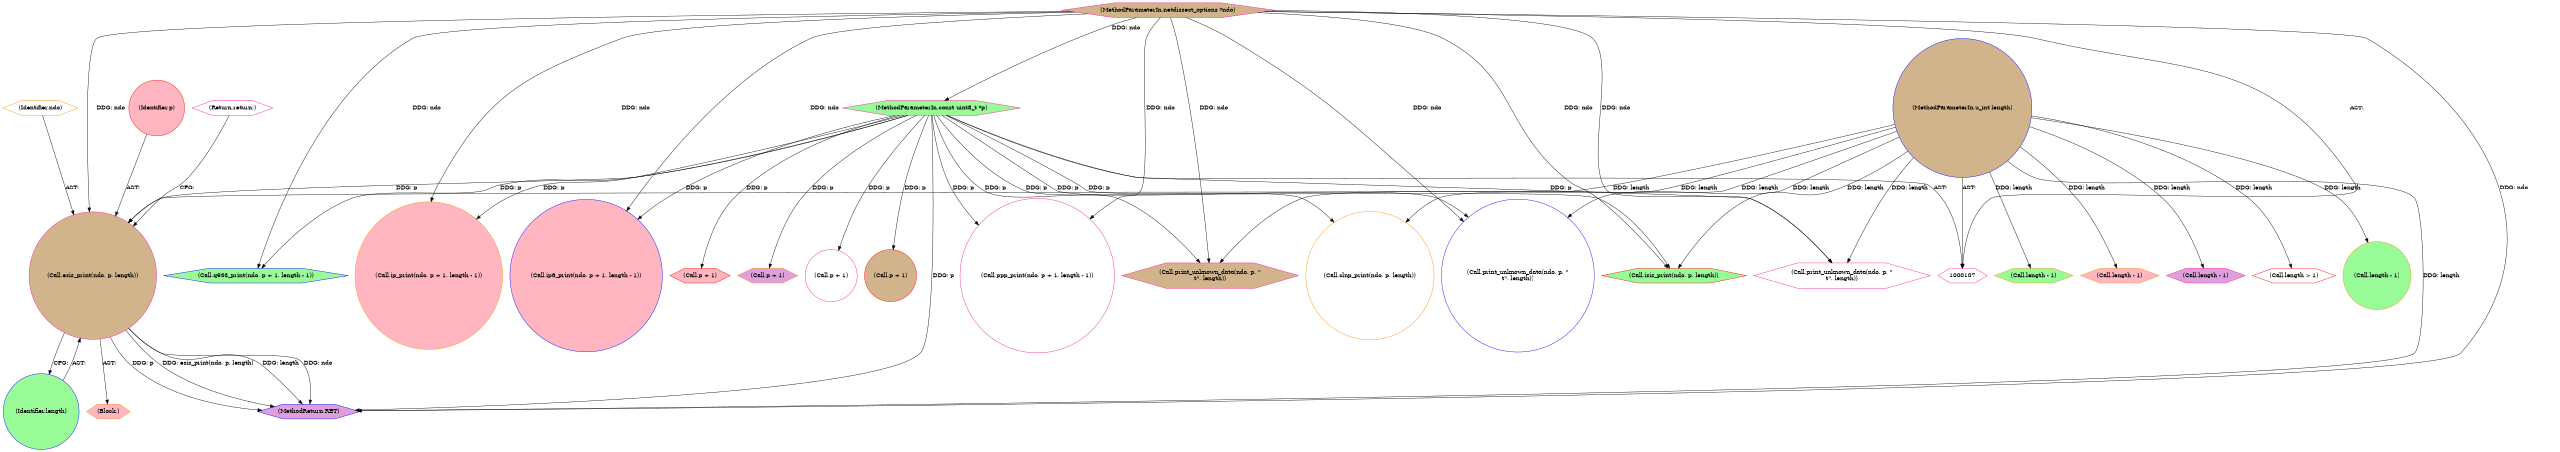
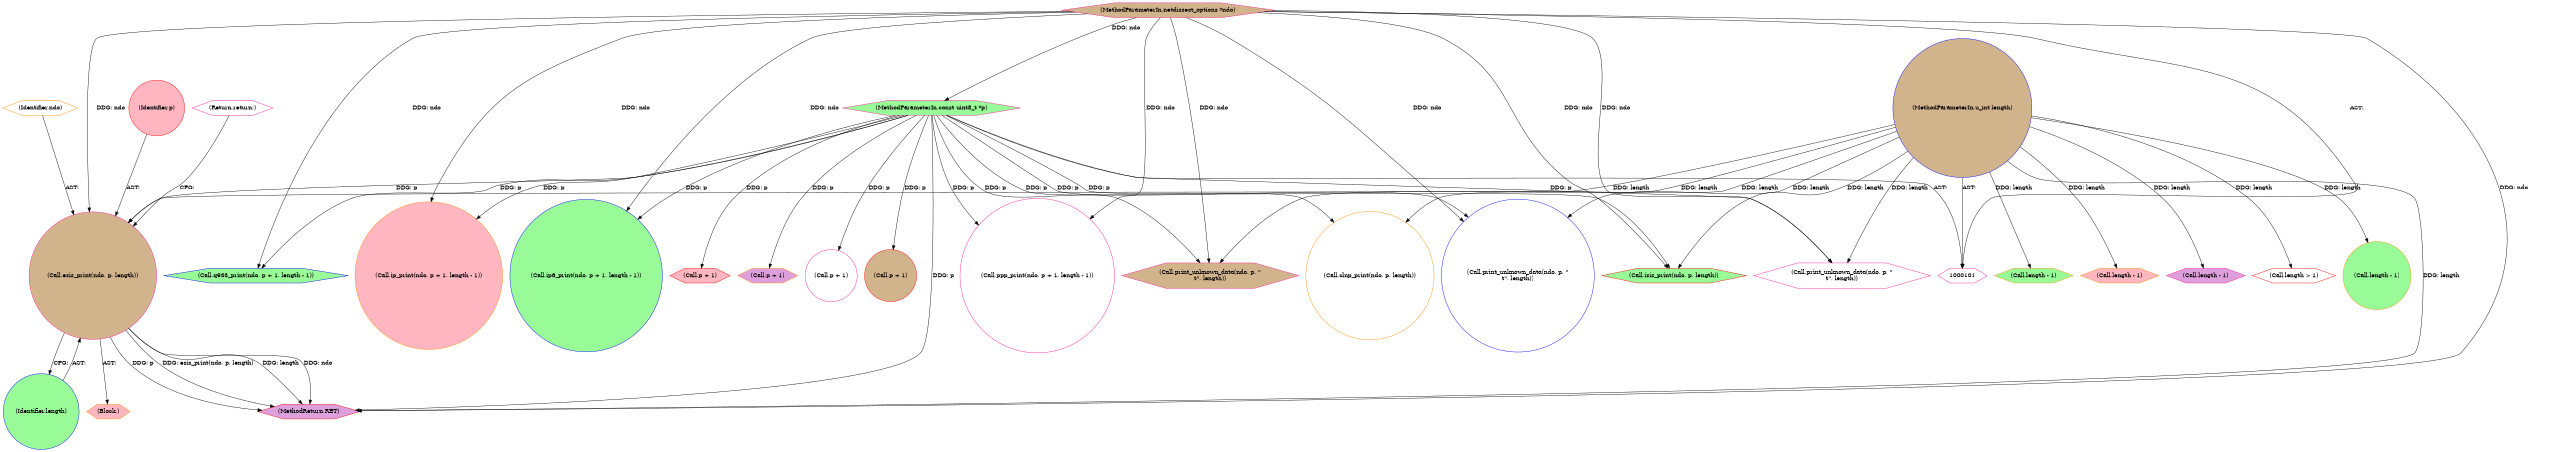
(586, 276) -> (586, 276)
(1962, 276) -> (1962, 276)
(309, 412) -> (309, 412)
